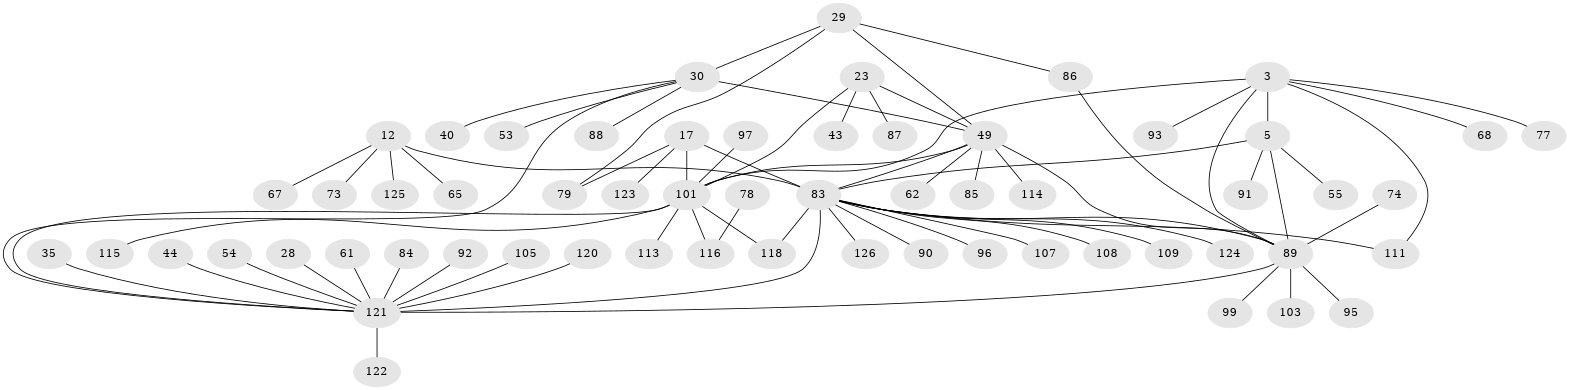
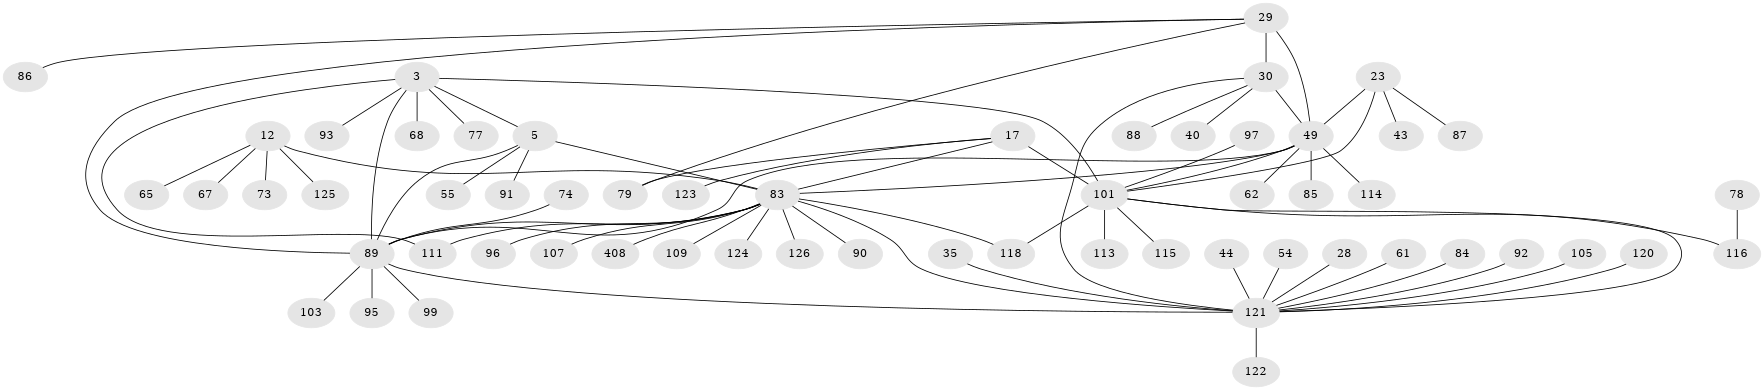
(507, 136) -> none
(1163, 183) -> (496, 52)
(1107, 254) -> (615, 254)
